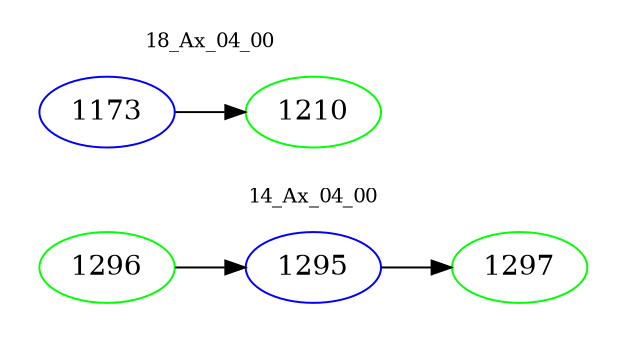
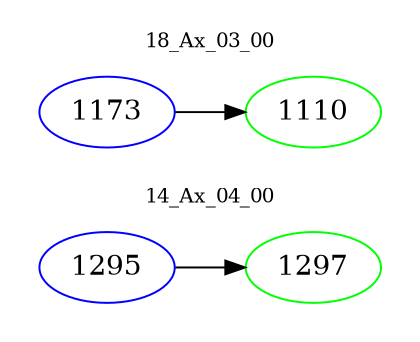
(210, 42) -> (210, 42)
(313, 112) -> (313, 112)
(107, 267) -> none
